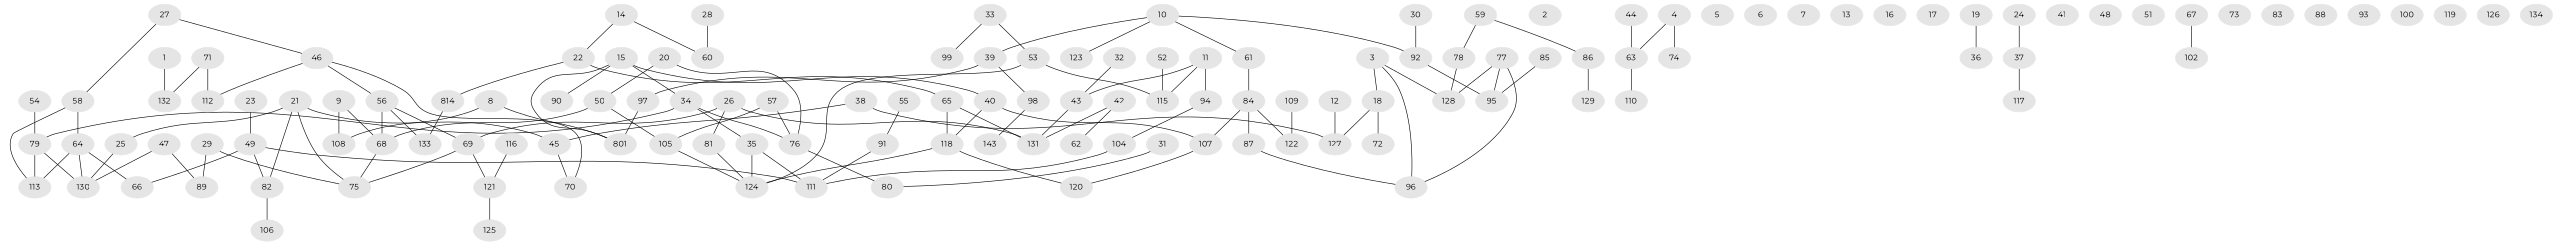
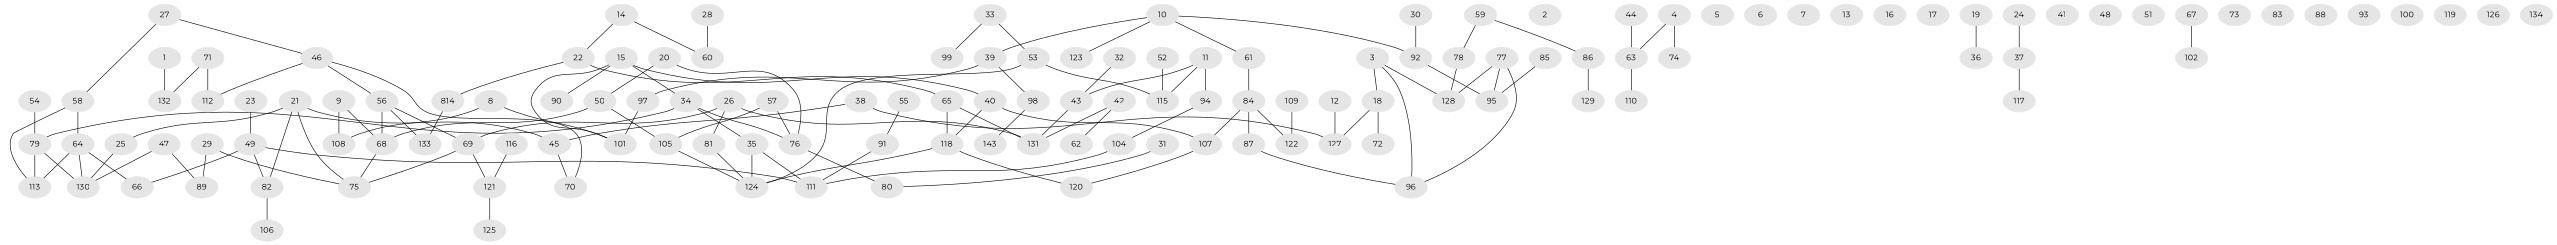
(620, 144) -> (620, 144)
